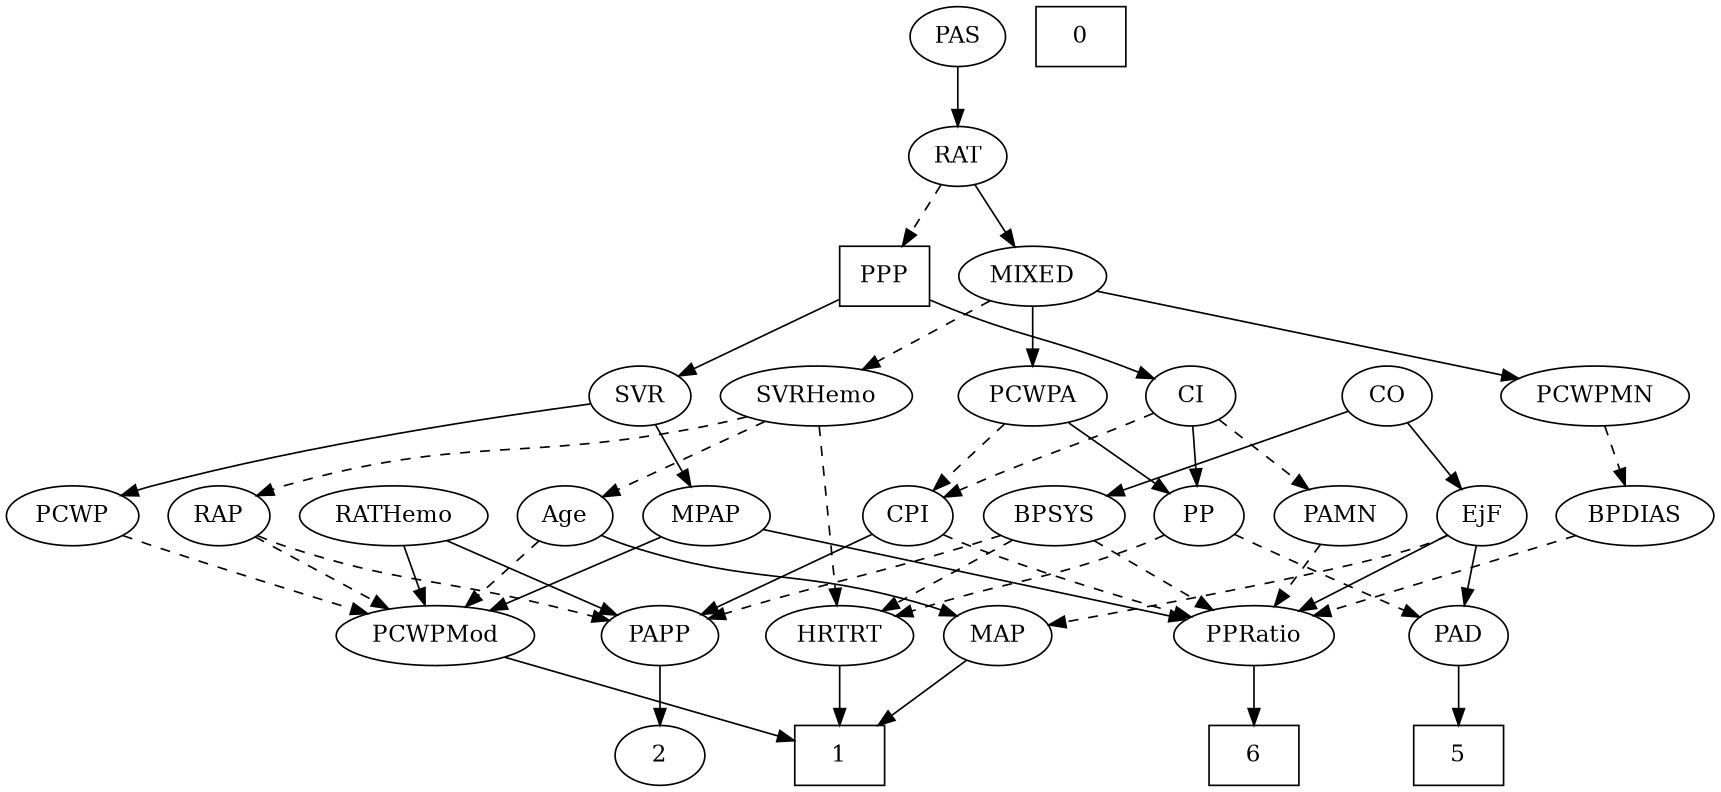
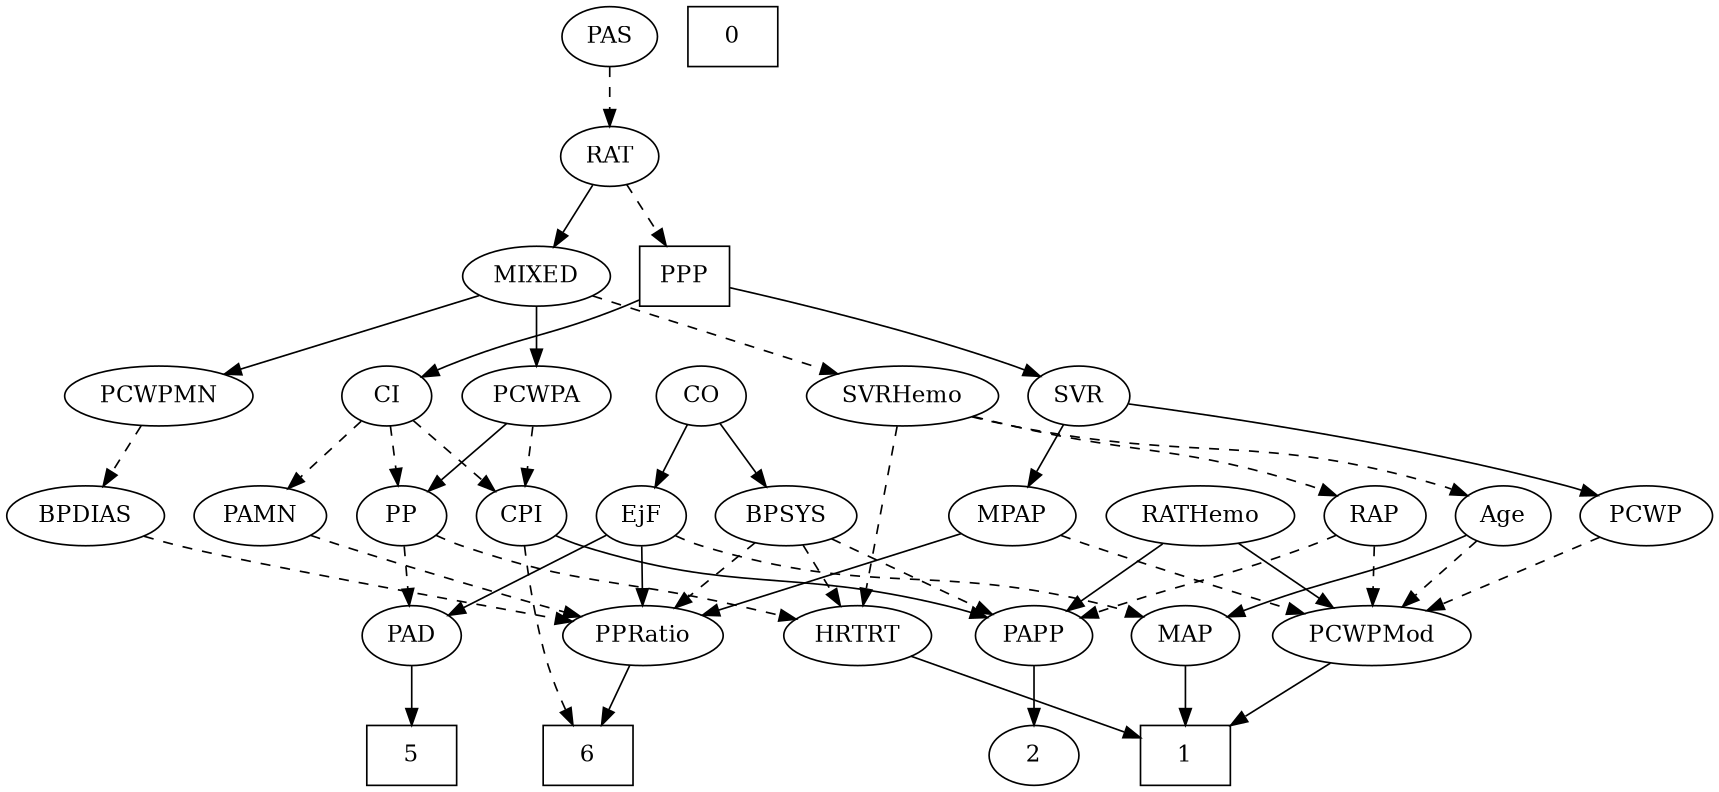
(958, 88) -> (610, 88)
(1194, 448) -> (393, 447)
(583, 570) -> (1174, 573)
(1069, 581) -> (539, 629)
